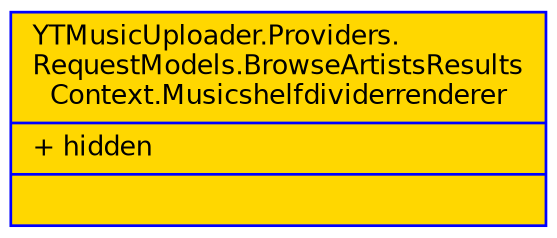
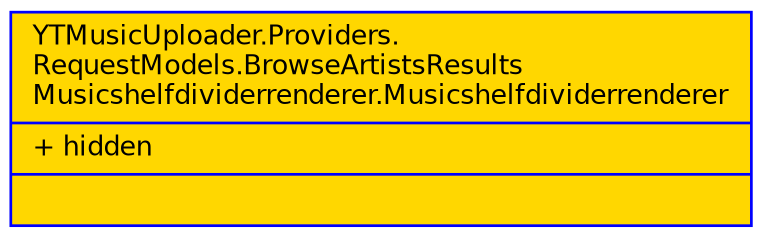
(278, 96) -> (381, 96)
